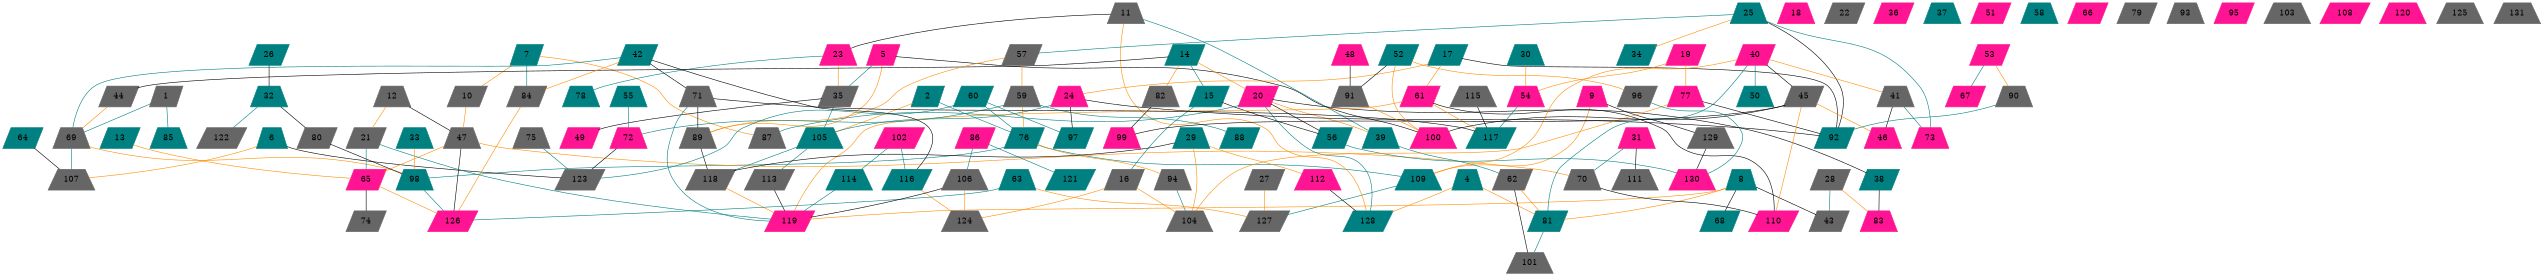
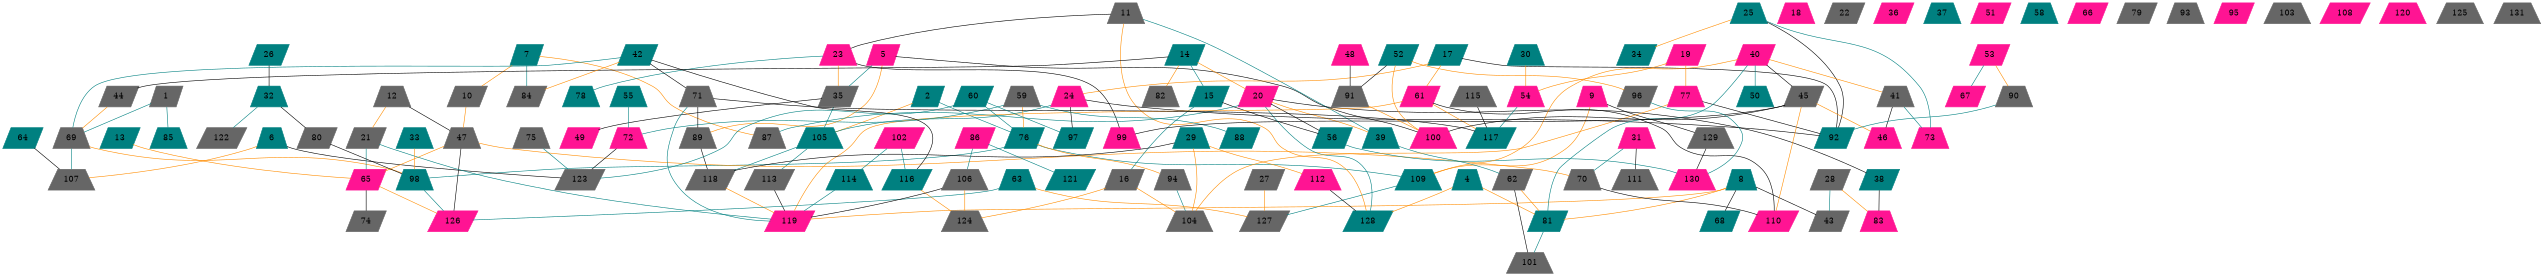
(1022, 55) -> none
(1141, 117) -> (1001, 70)
(489, 159) -> none
